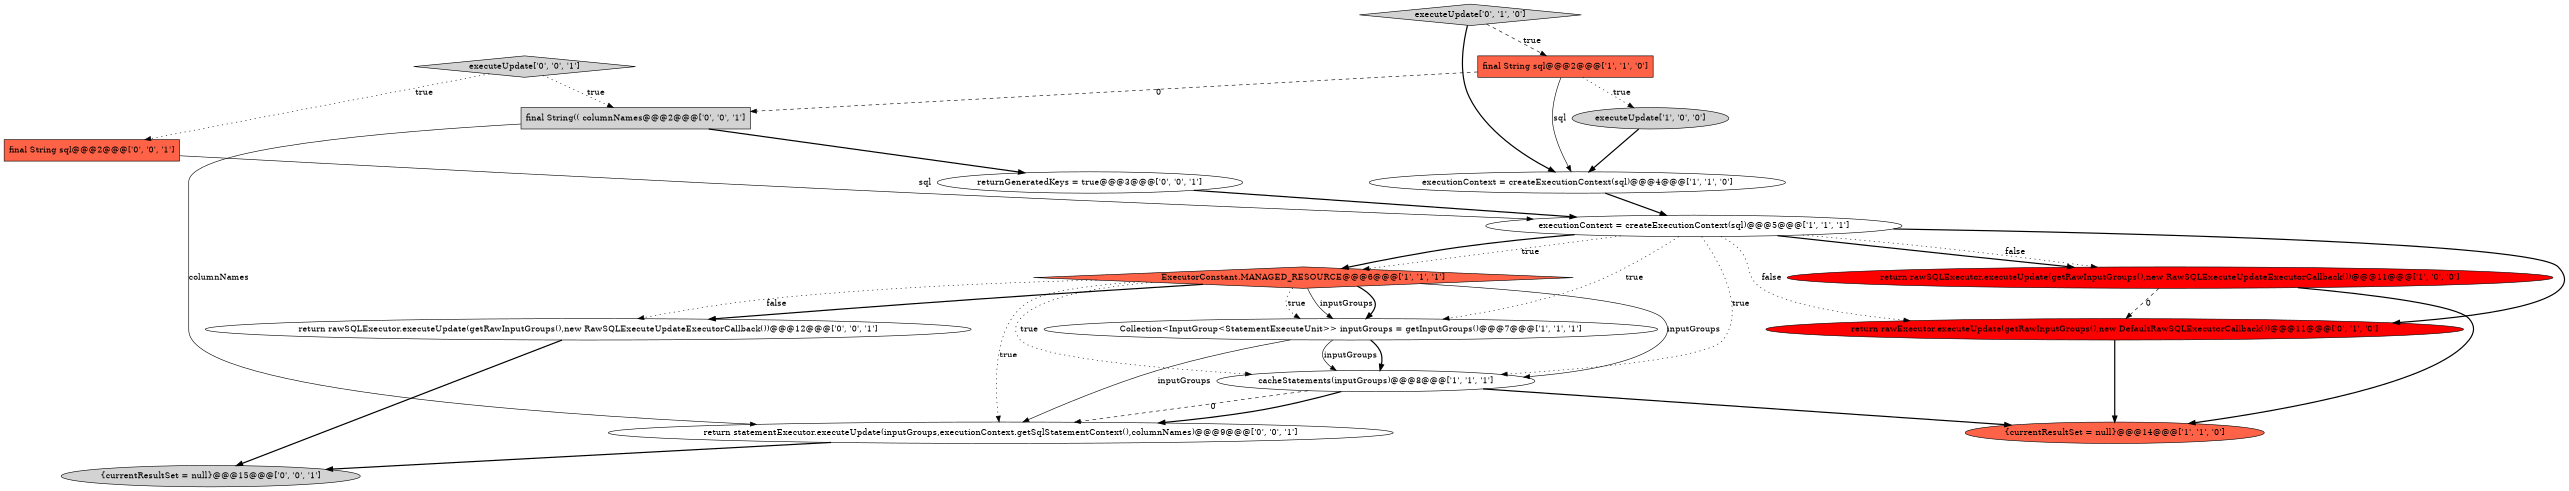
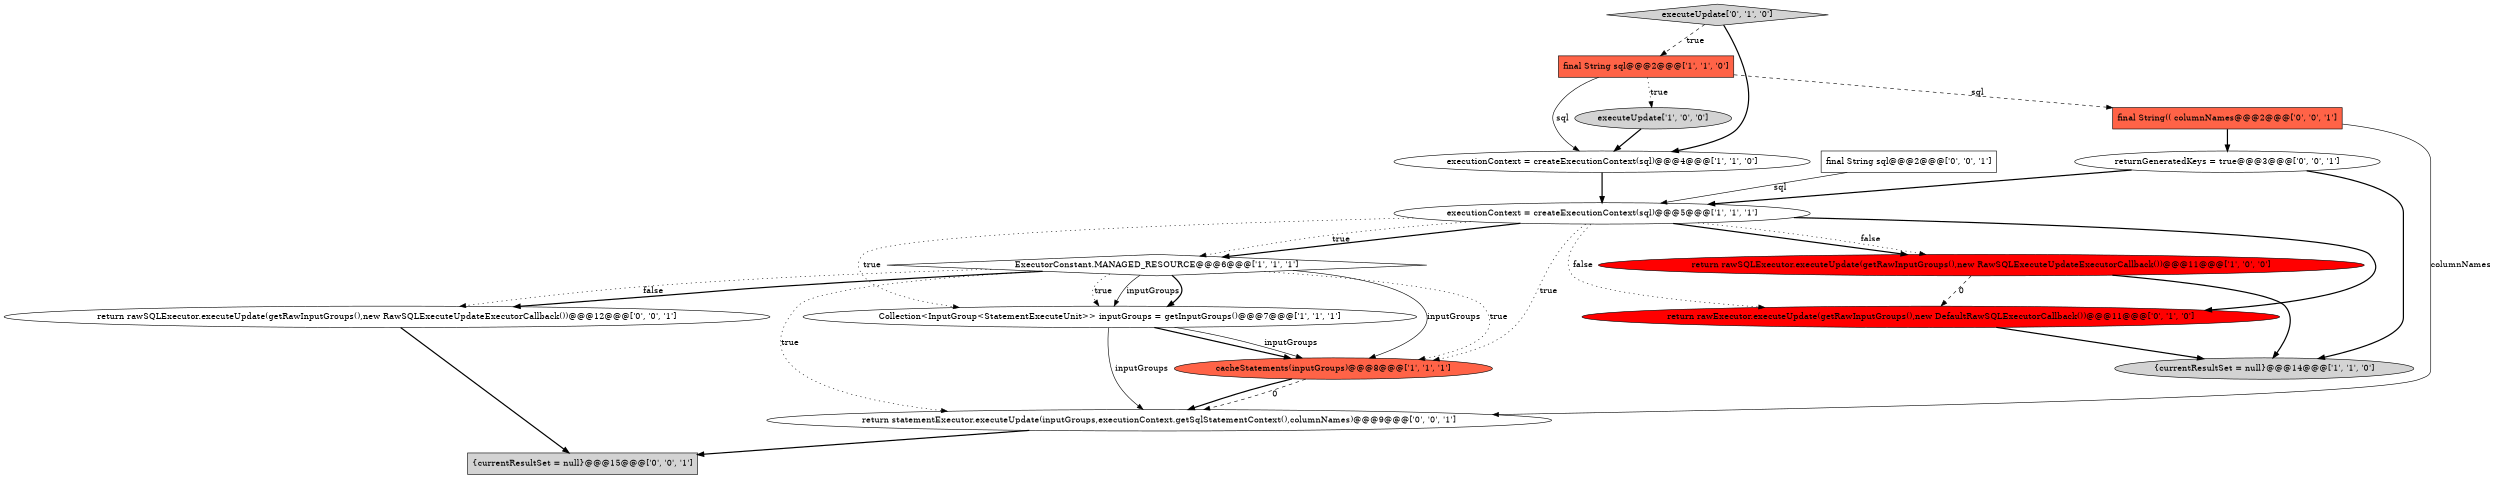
(525, 67) -> none
(1159, 92) -> (1978, 92)
(636, 118) -> (2227, 118)
(92, 150) -> (1909, 162)
(1303, 278) -> (1157, 265)
(1376, 381) -> (1333, 369)
(1744, 407) -> (2403, 256)
(2115, 433) -> (2264, 369)
(211, 476) -> (583, 464)
